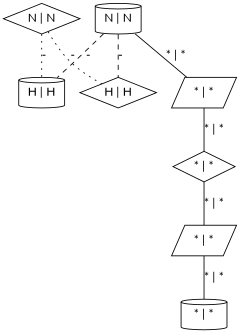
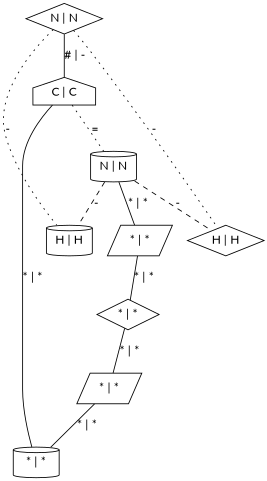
none -> (64, 93)
